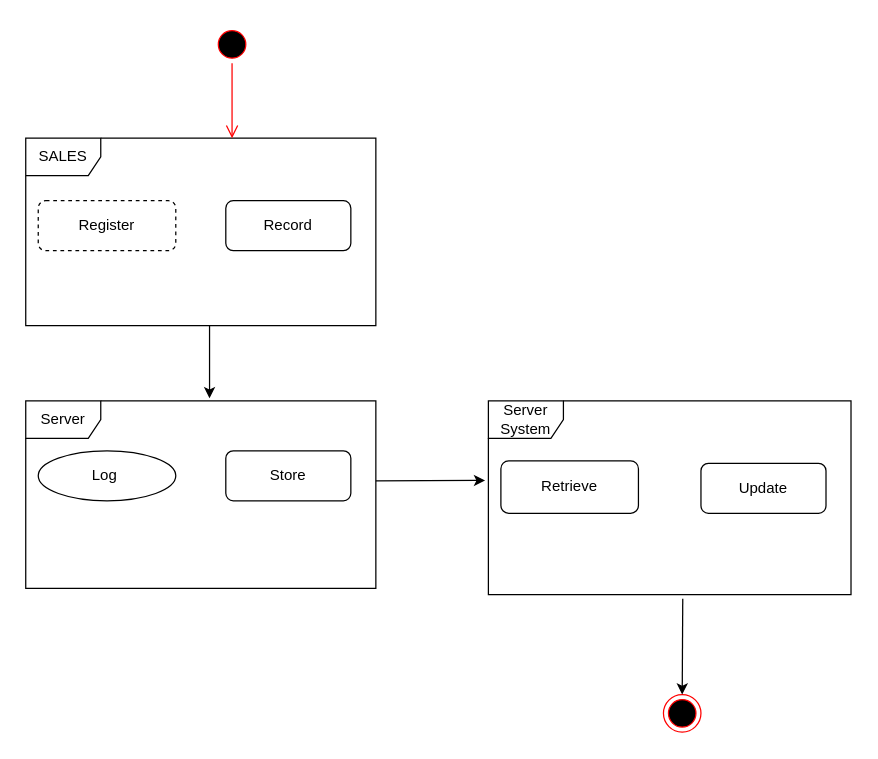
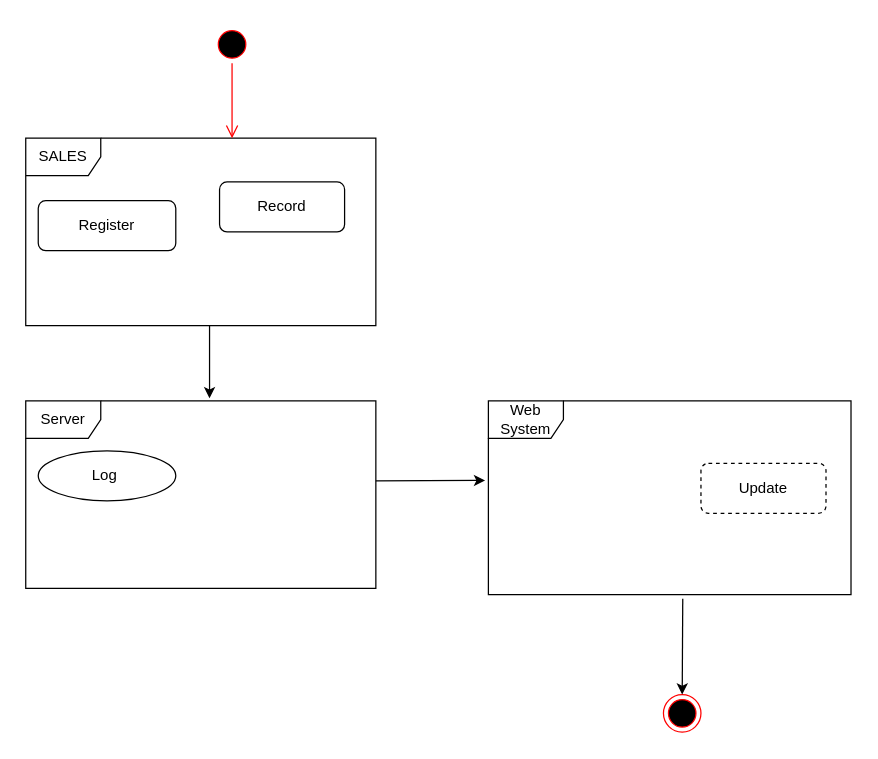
(107, 226) -> (107, 226)
(288, 226) -> (282, 207)
(526, 419) -> (526, 419)
(288, 476) -> none
(569, 487) -> none
(763, 488) -> (763, 488)
